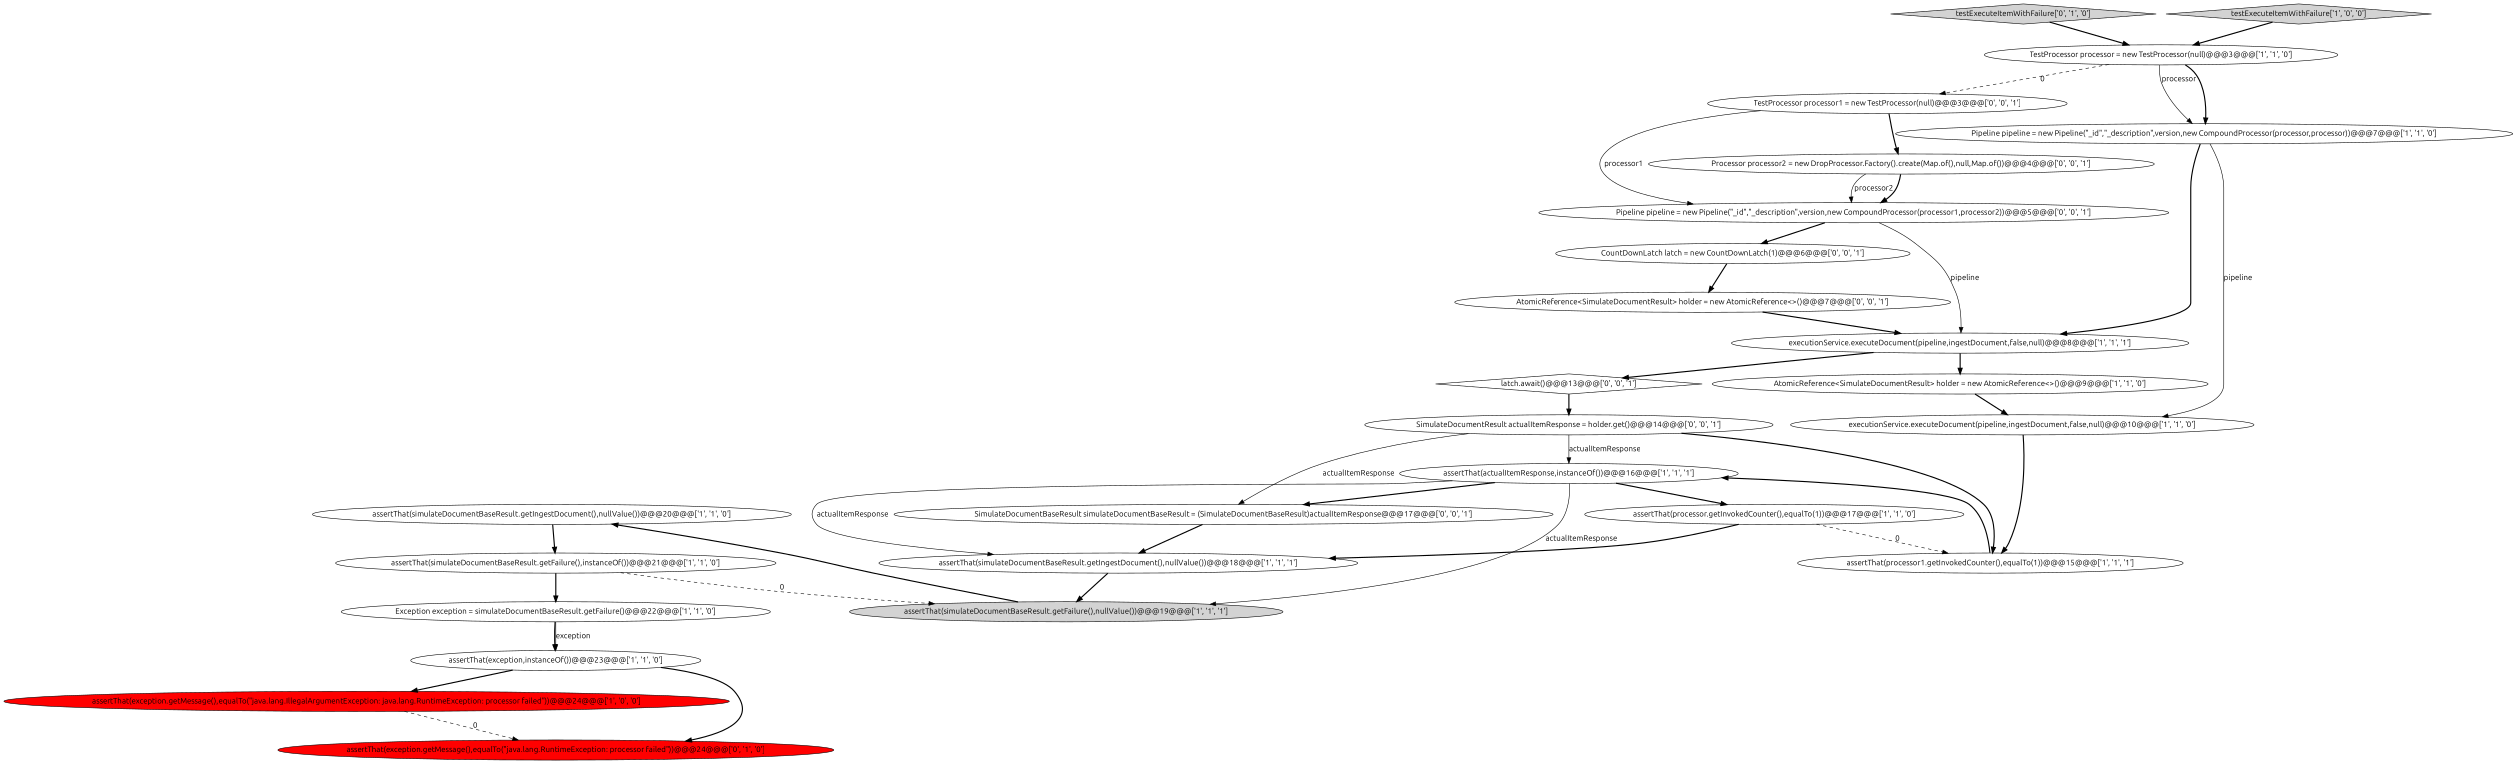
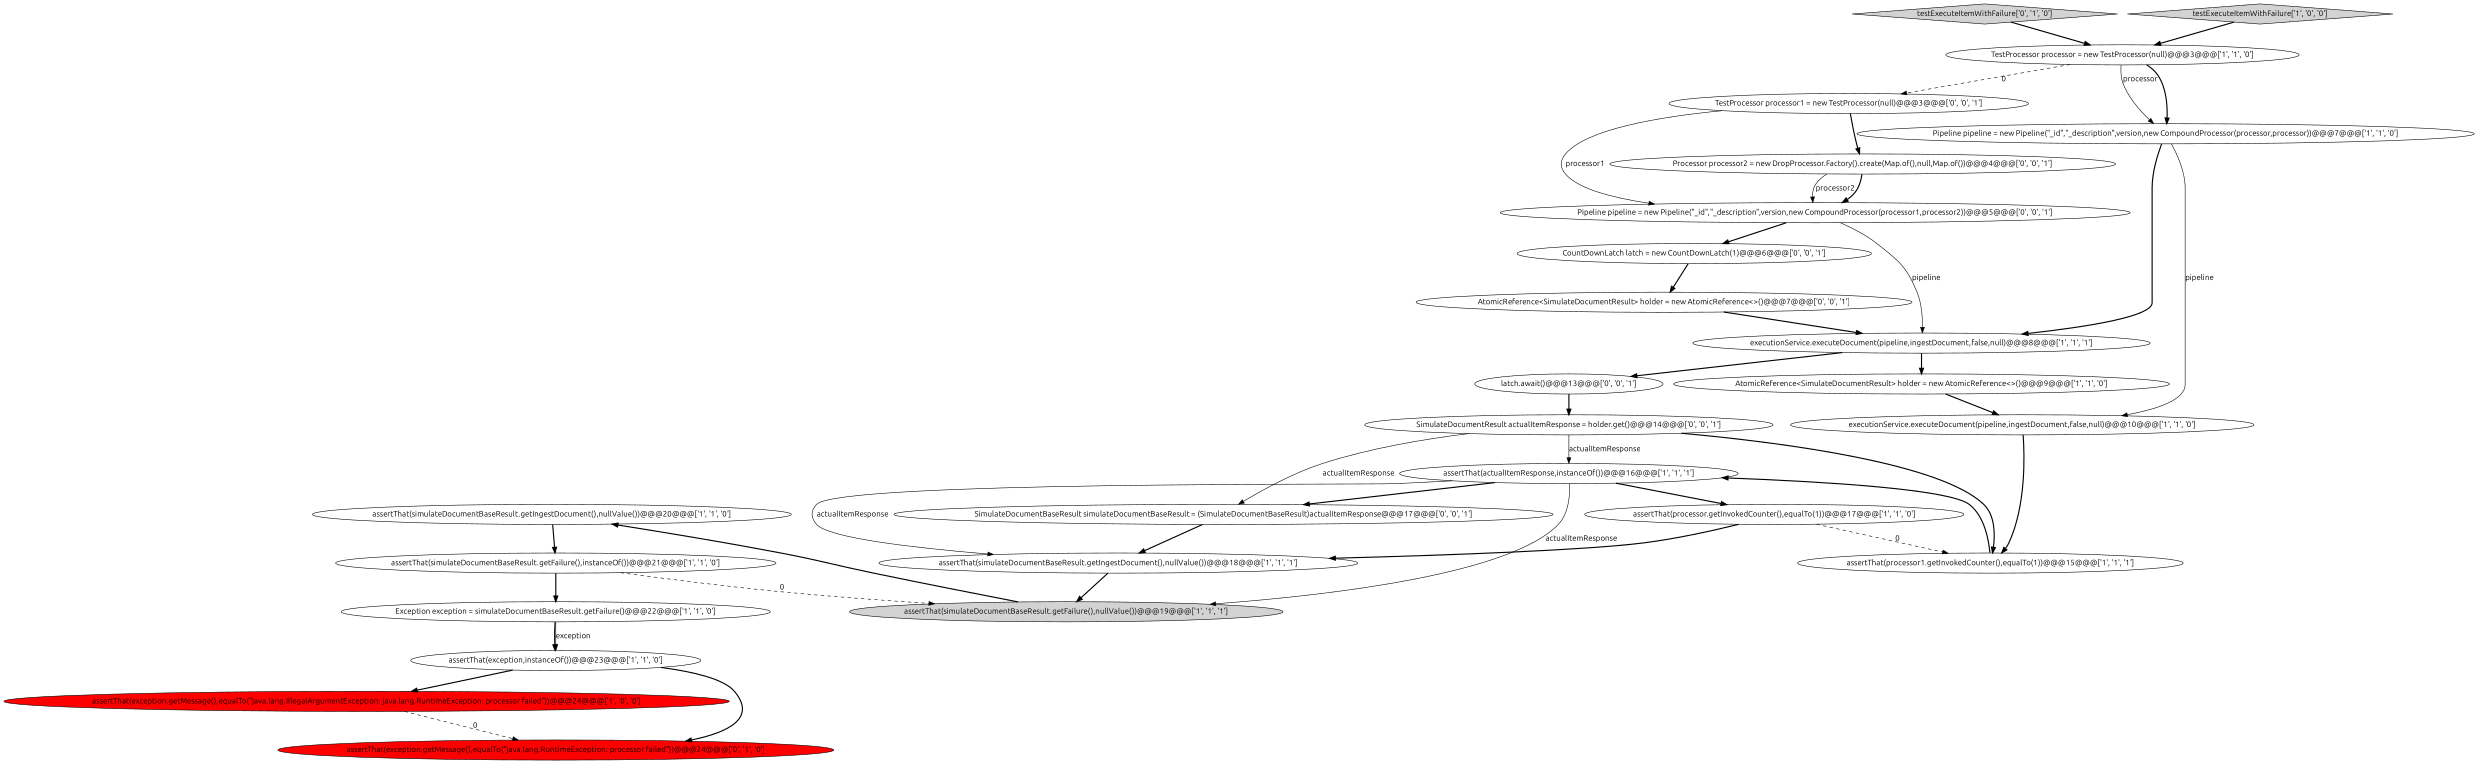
(1569, 384) -> (1569, 384)
